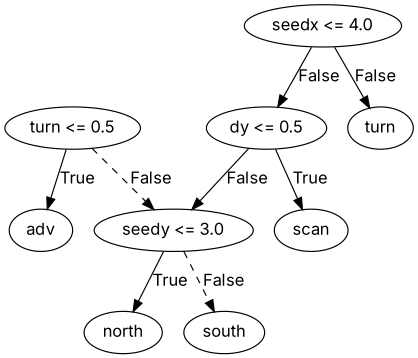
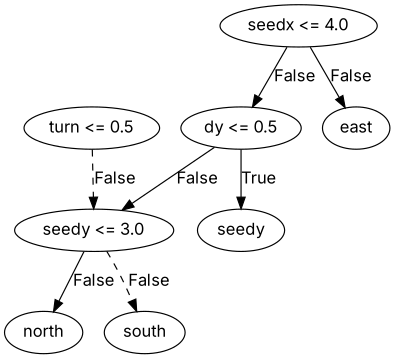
(381, 128) -> (356, 128)
(41, 230) -> none
(311, 230) -> (241, 230)
(171, 281) -> (94, 281)
